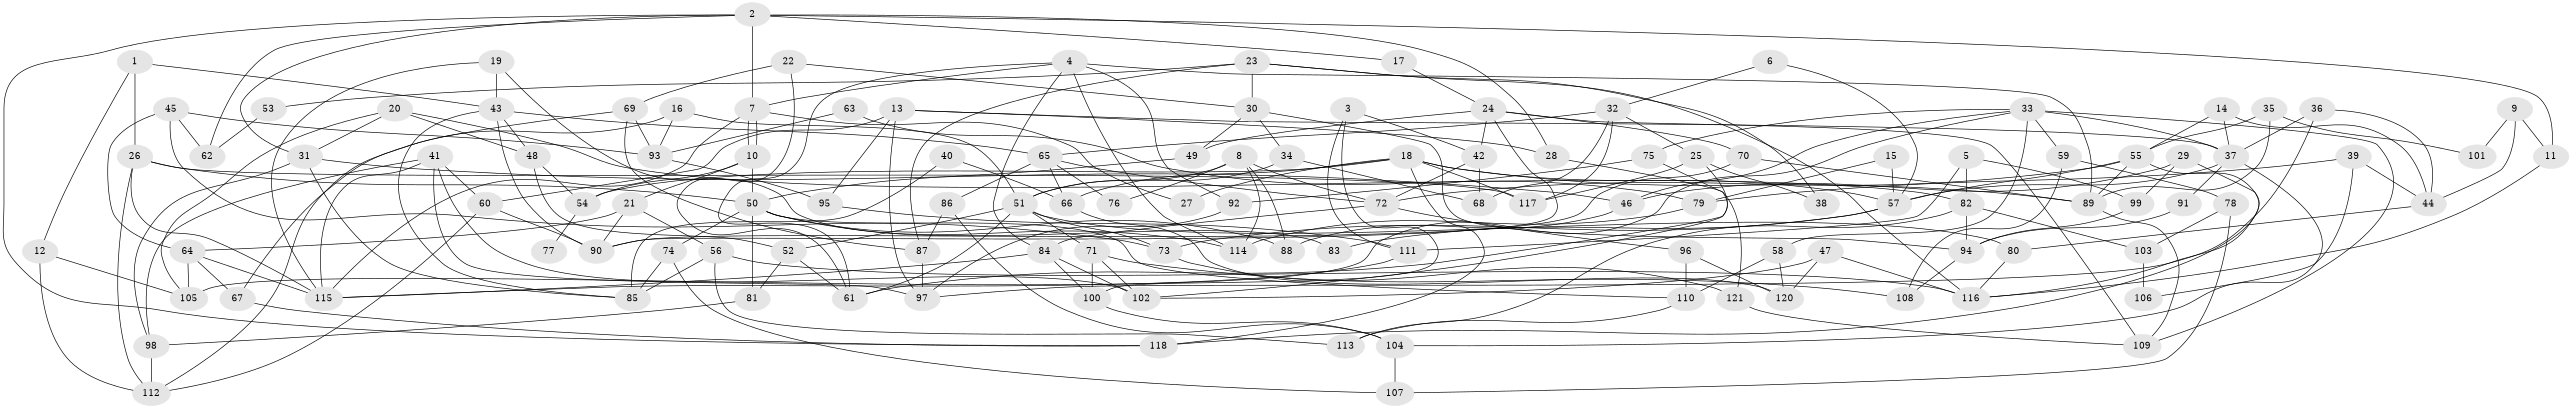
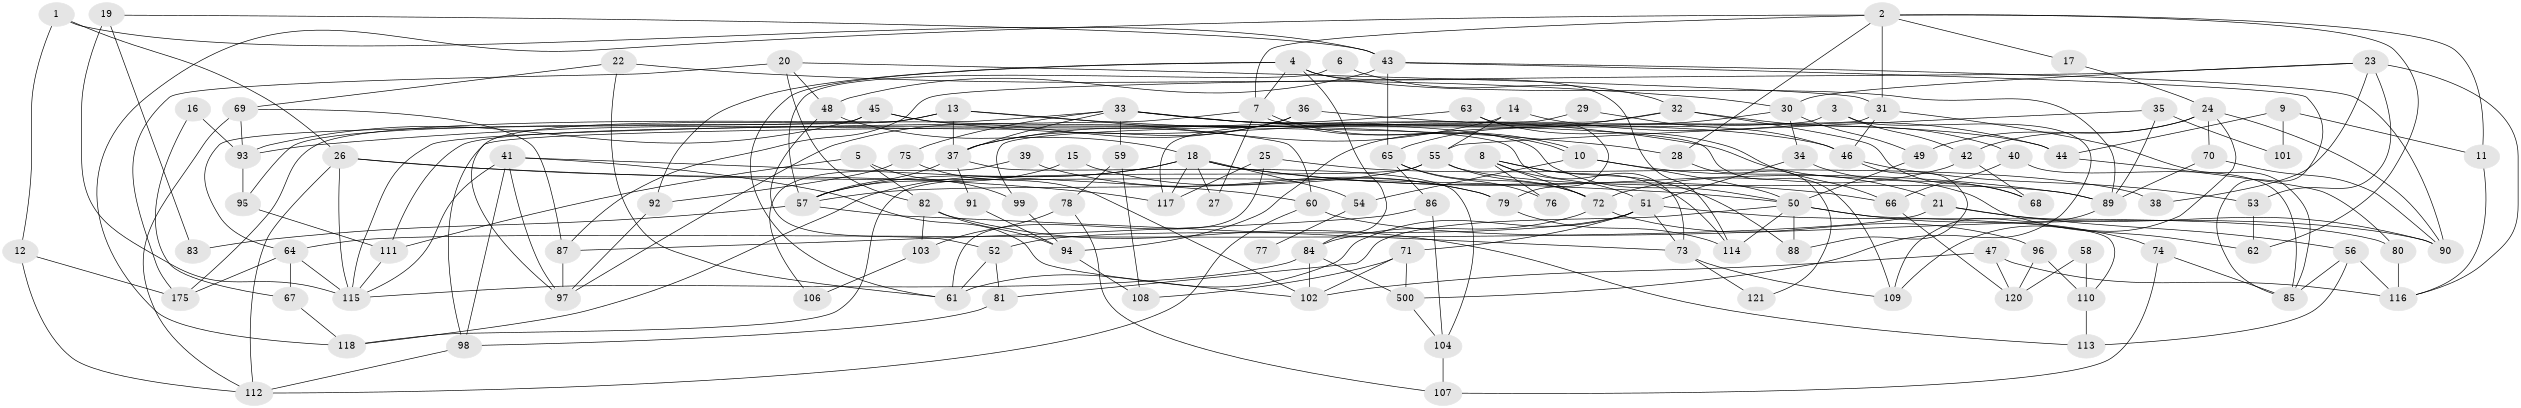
(814, 126) -> none
(1663, 138) -> (1849, 126)
(2389, 179) -> none
(558, 180) -> (983, 138)
(1056, 180) -> (1693, 138)
none -> (2012, 181)
(1951, 229) -> (1541, 155)
(2137, 273) -> none
(189, 299) -> (180, 299)
(1092, 299) -> (1406, 299)
(1917, 331) -> (1784, 282)
